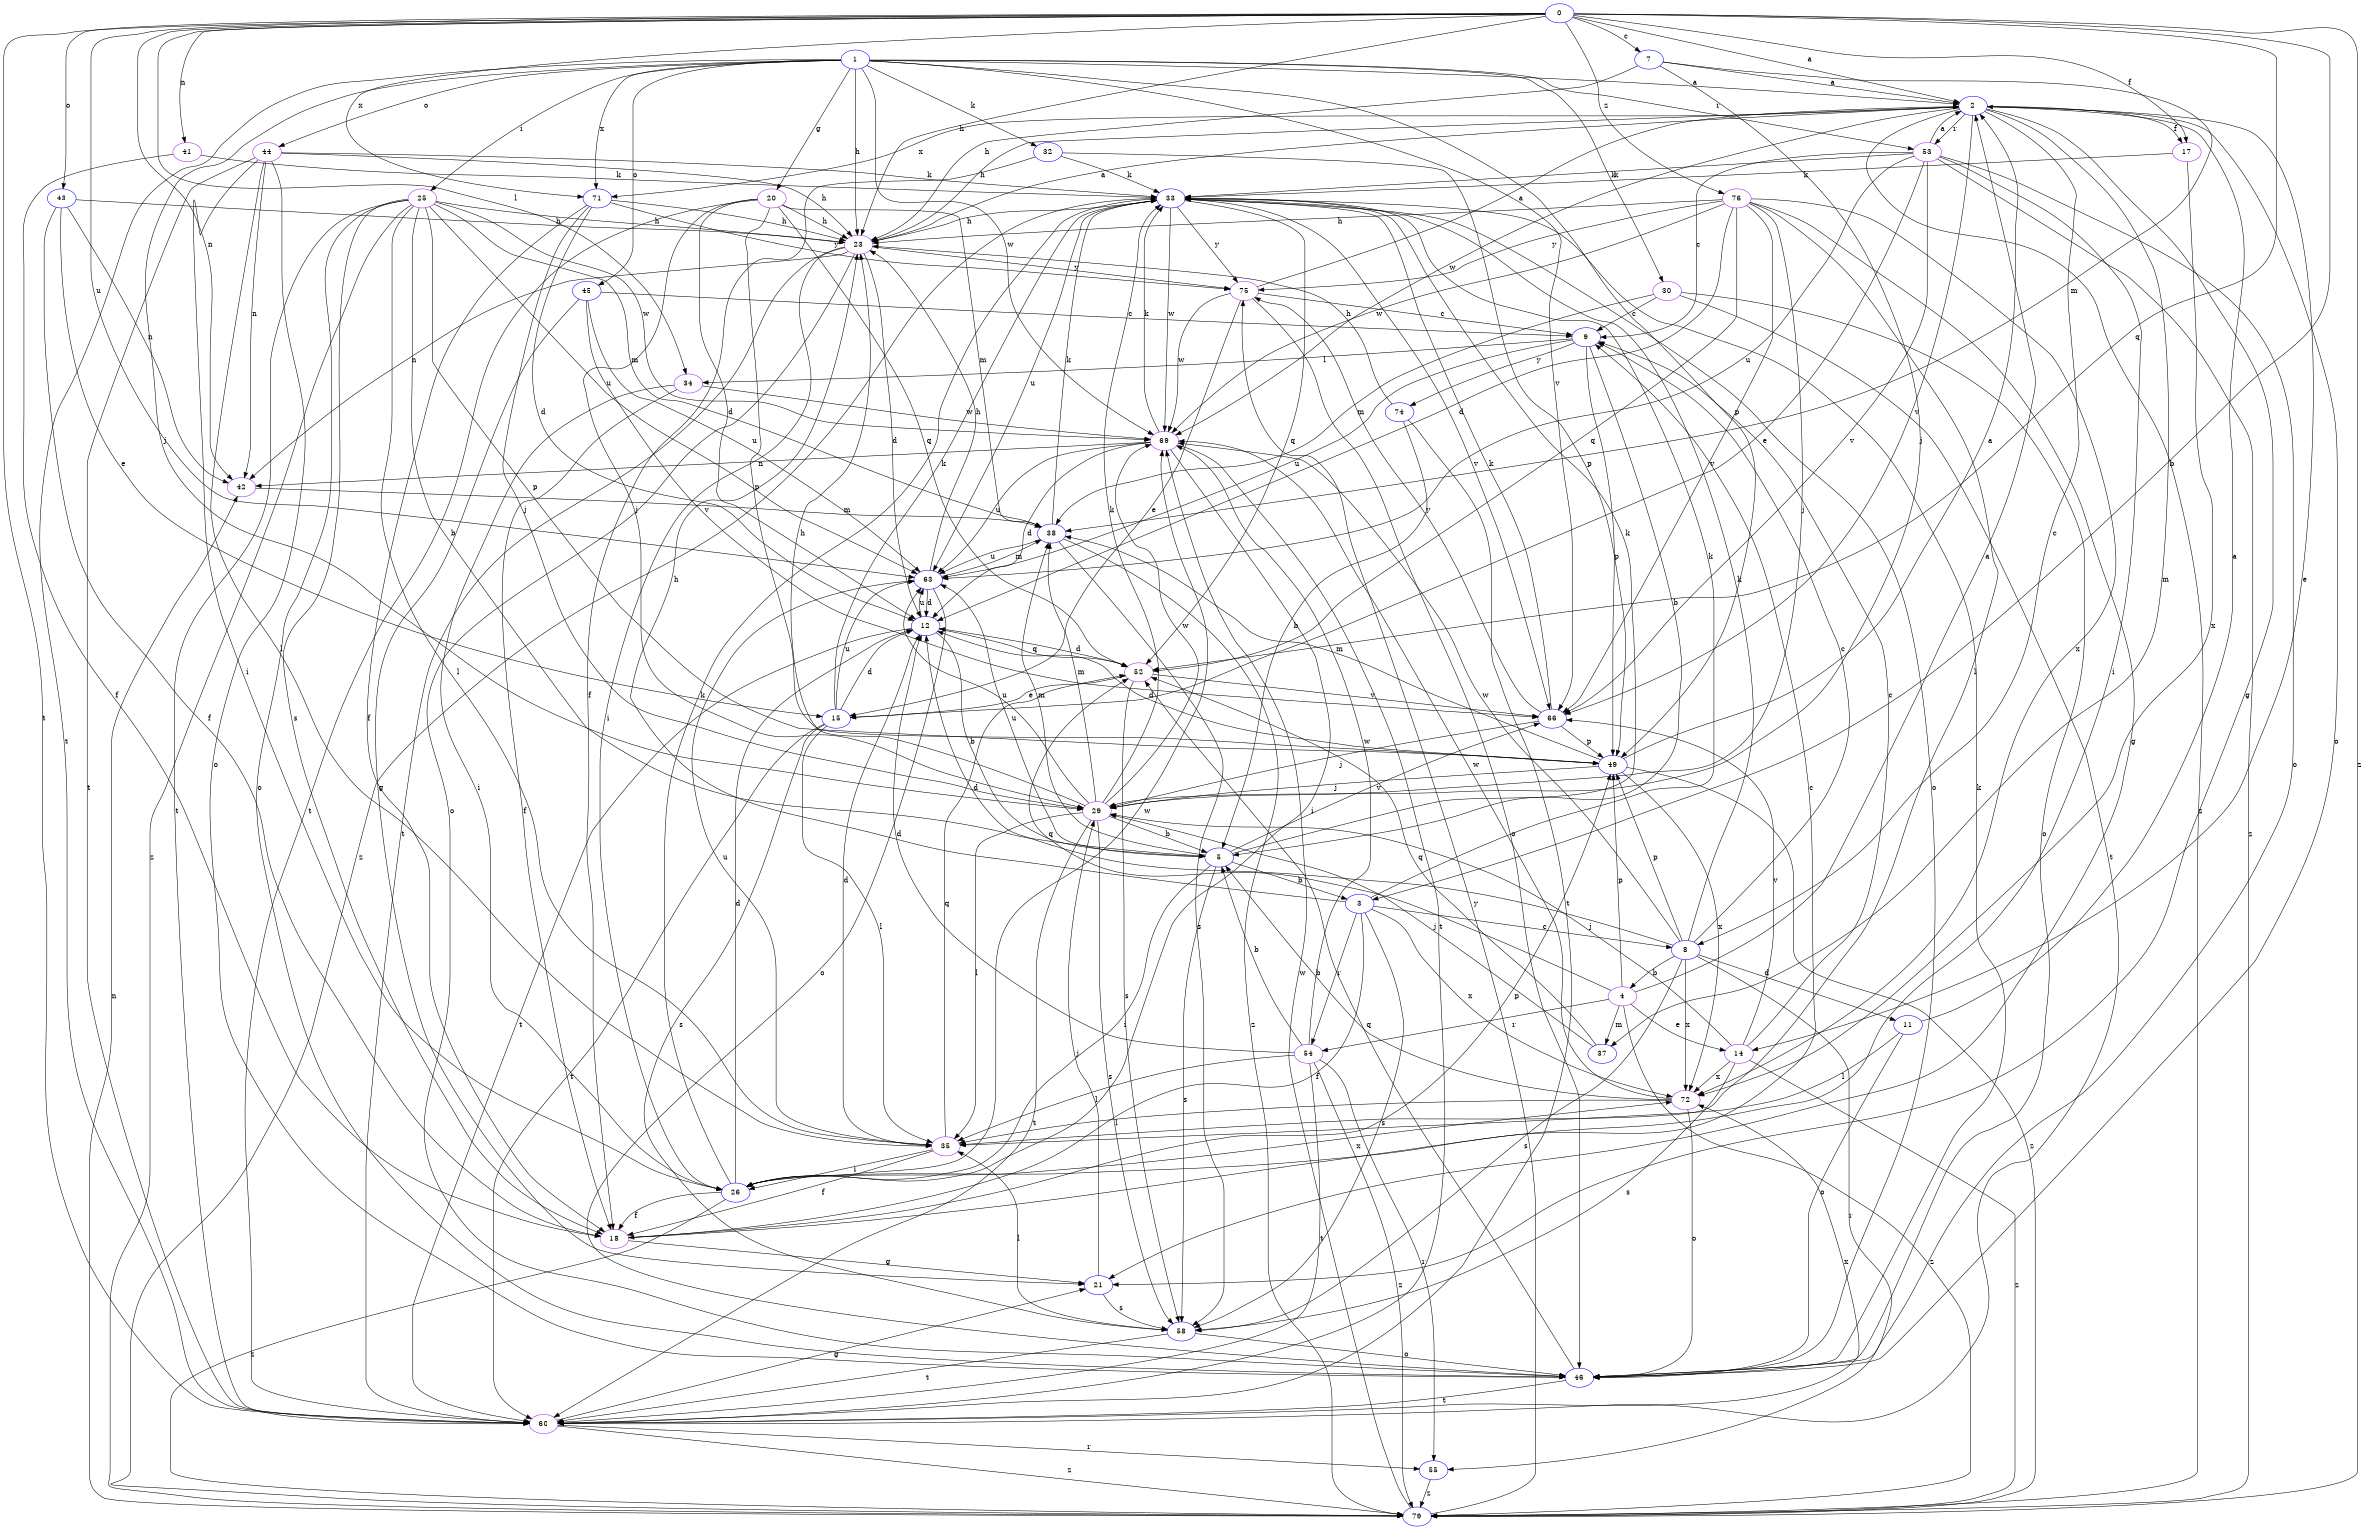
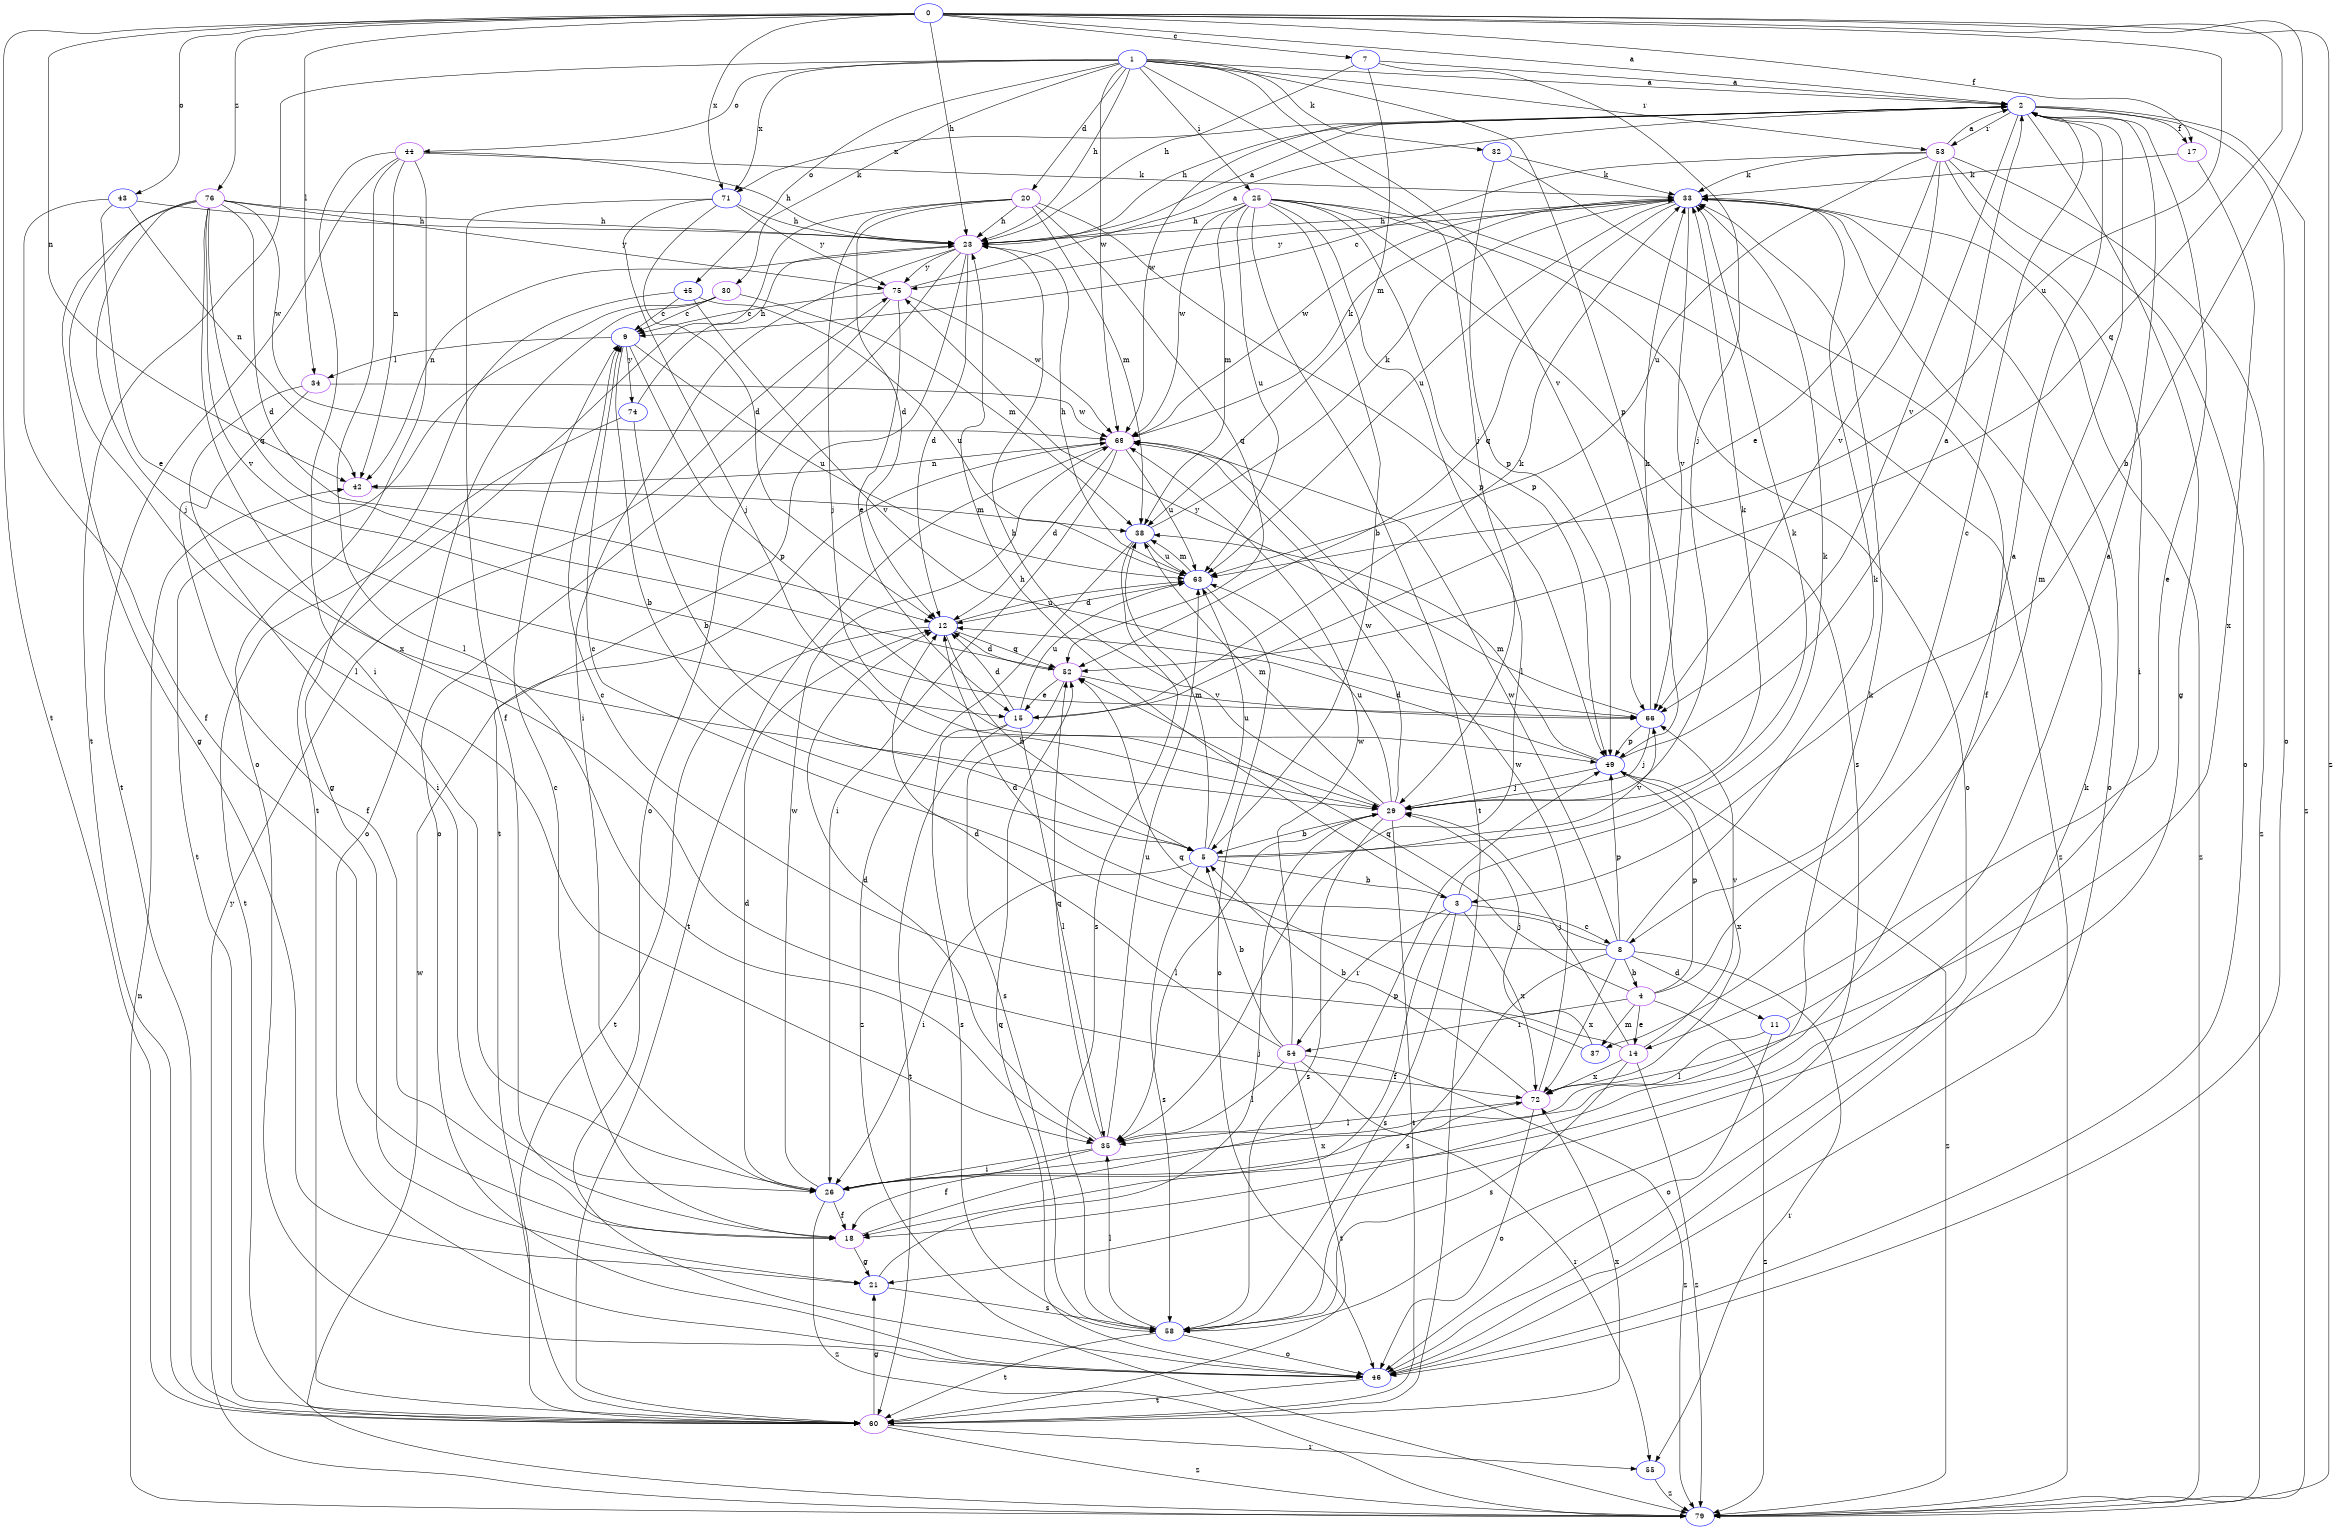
(819, 129) -> (1085, 129)
(187, 152) -> none
(297, 744) -> (1858, 834)
